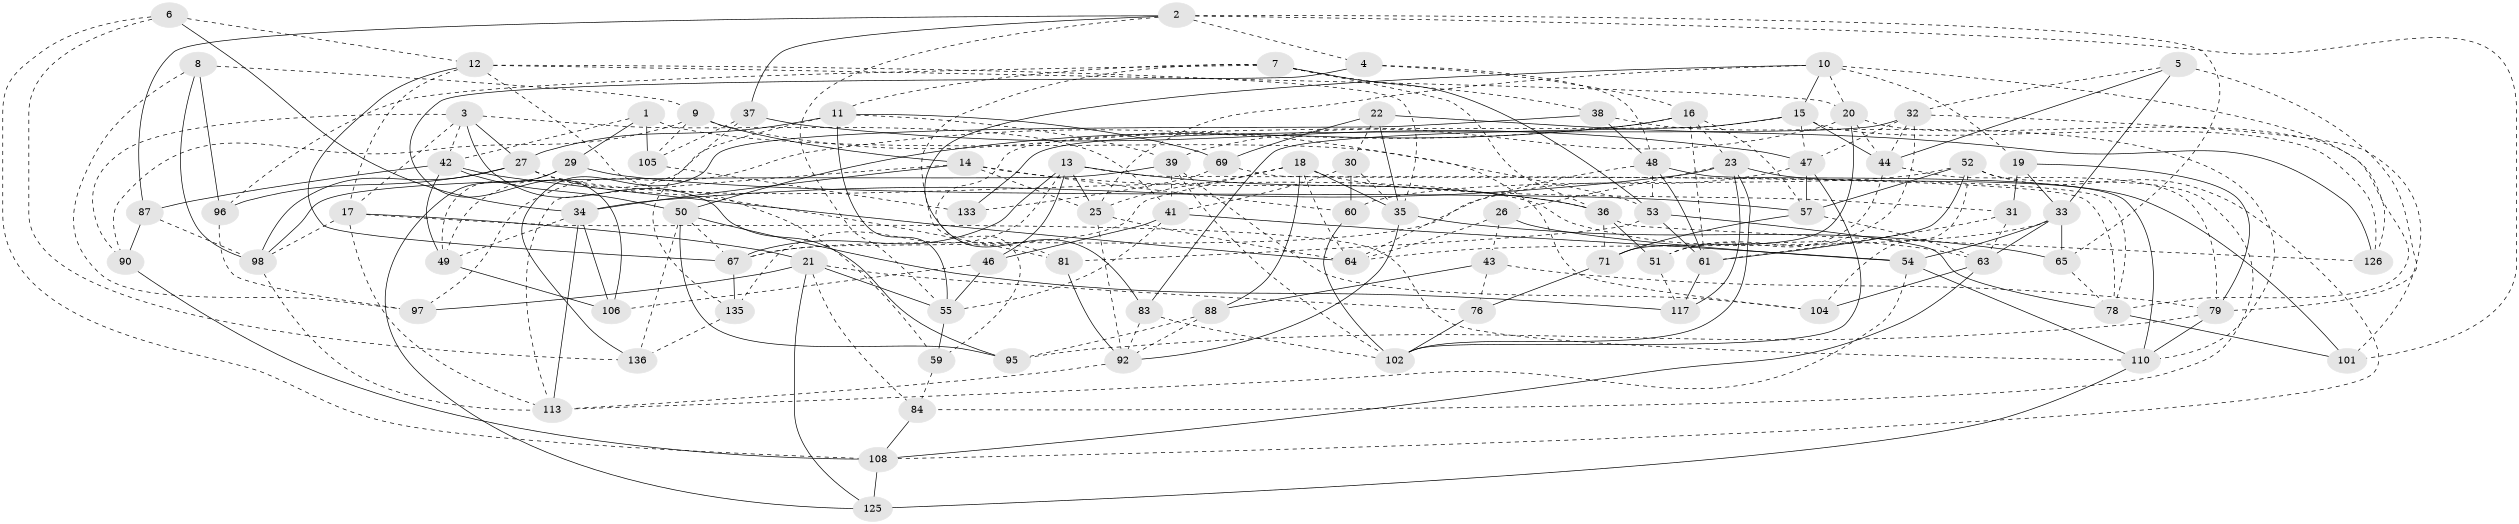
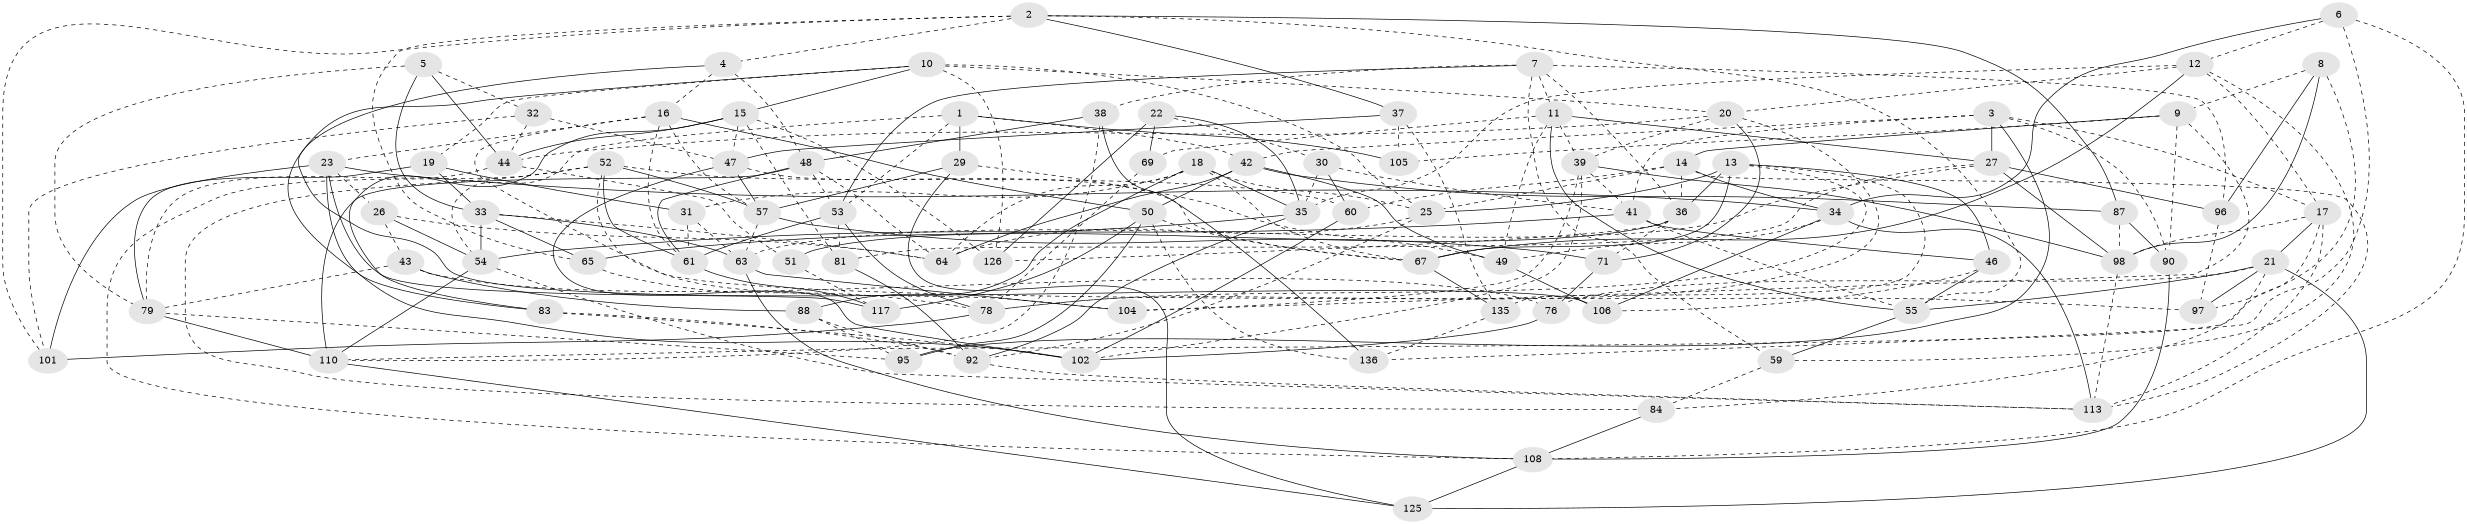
(1034, 123) -> (1292, 139)
none -> (662, 138)
(967, 213) -> none
(1880, 220) -> none
